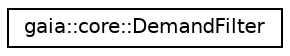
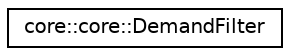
(145, 28) -> (145, 28)
